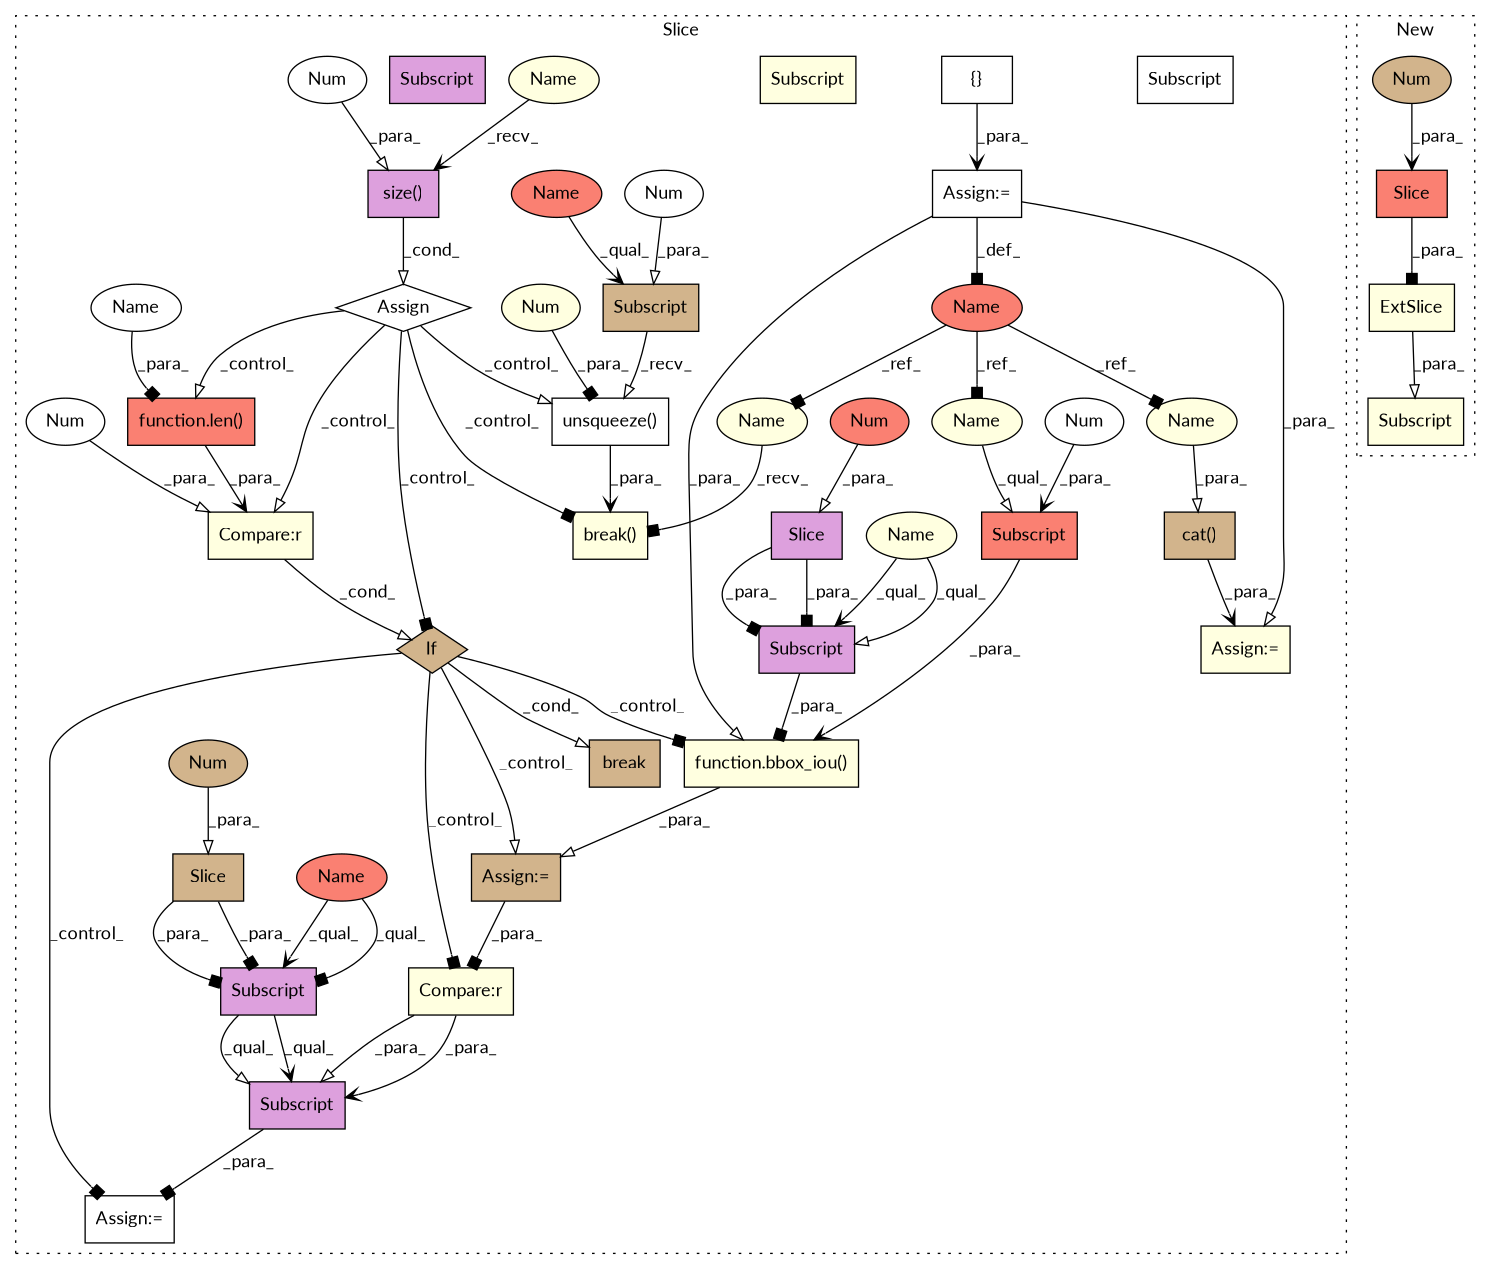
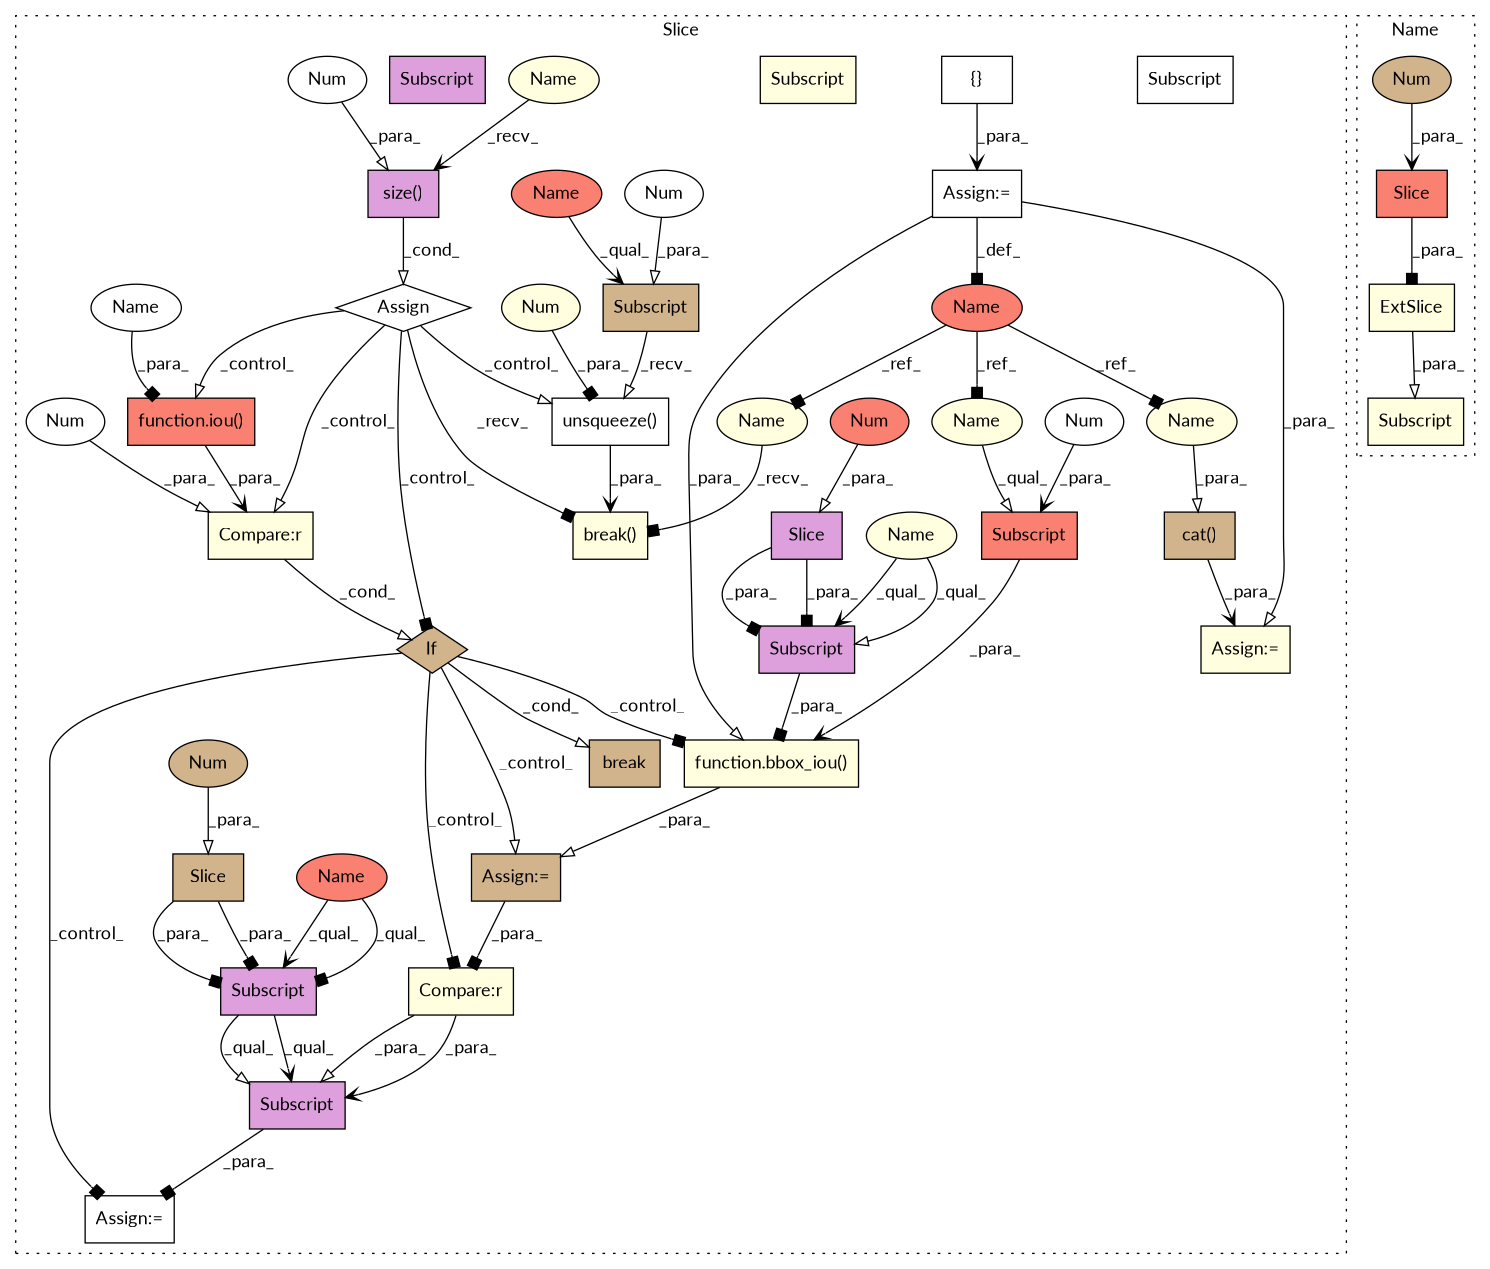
(1416, 31) -> (1416, 31)
(191, 422) -> (191, 422)
(503, 422) -> (503, 422)
